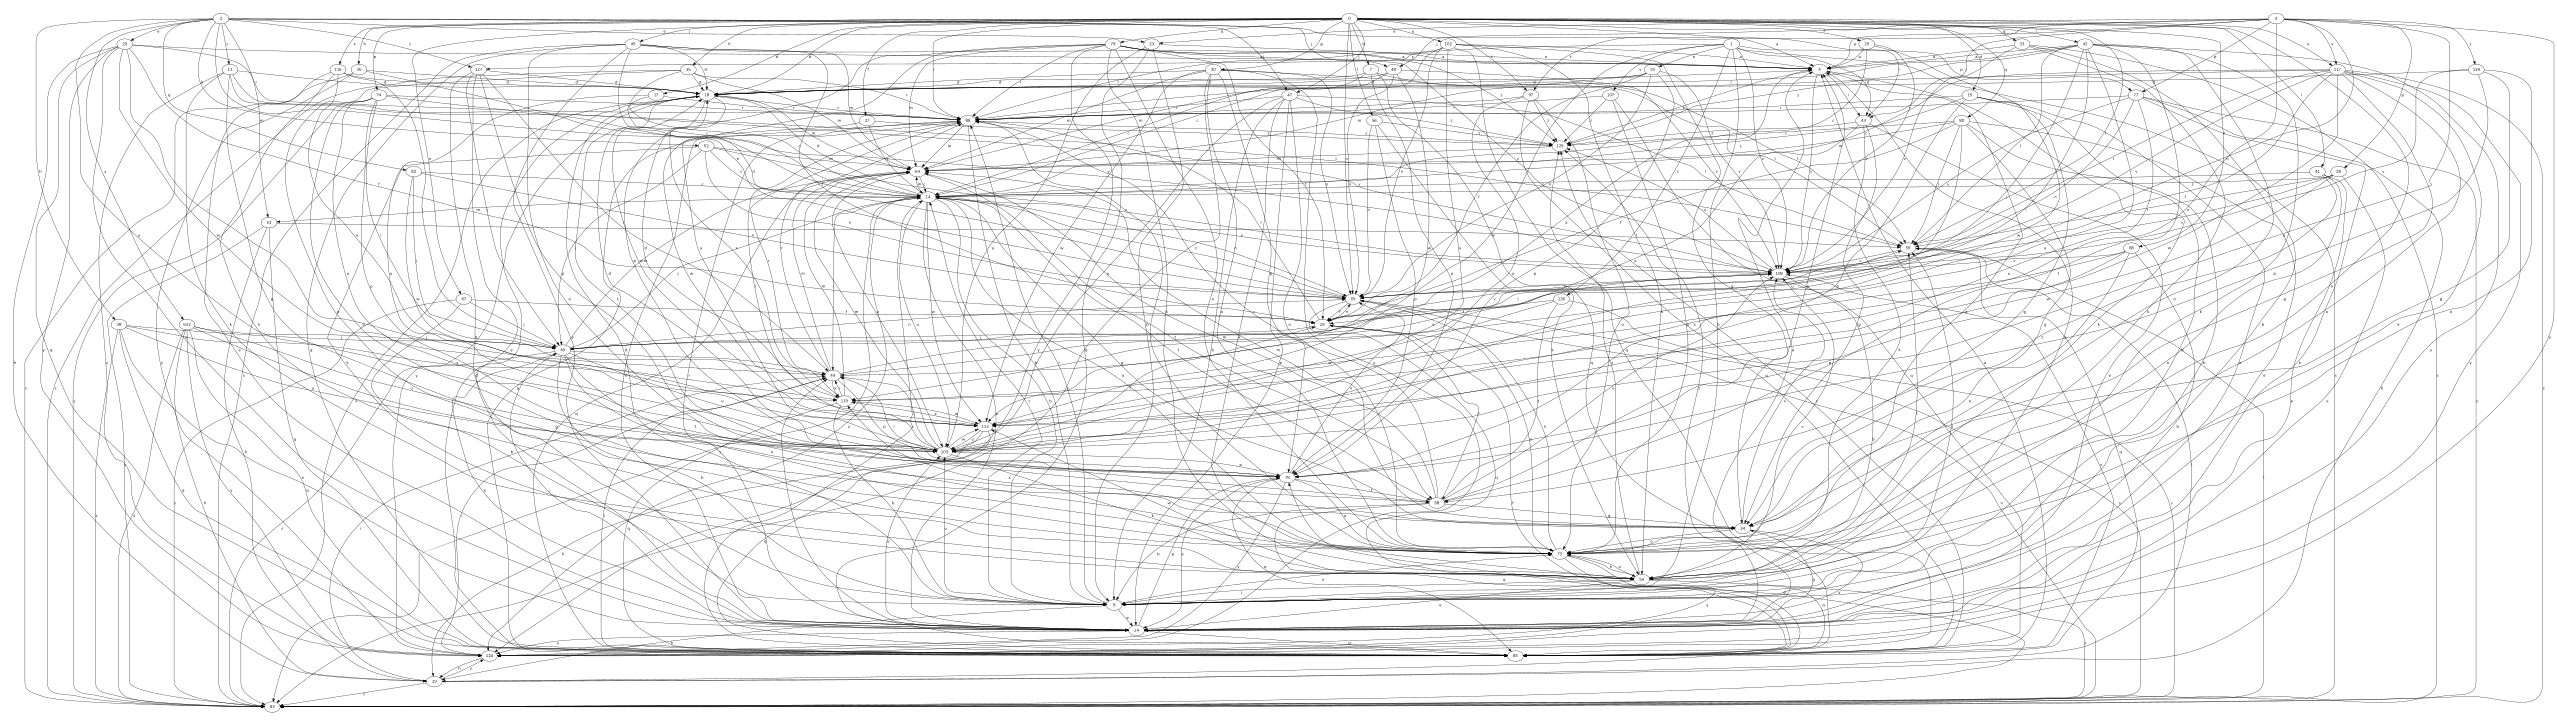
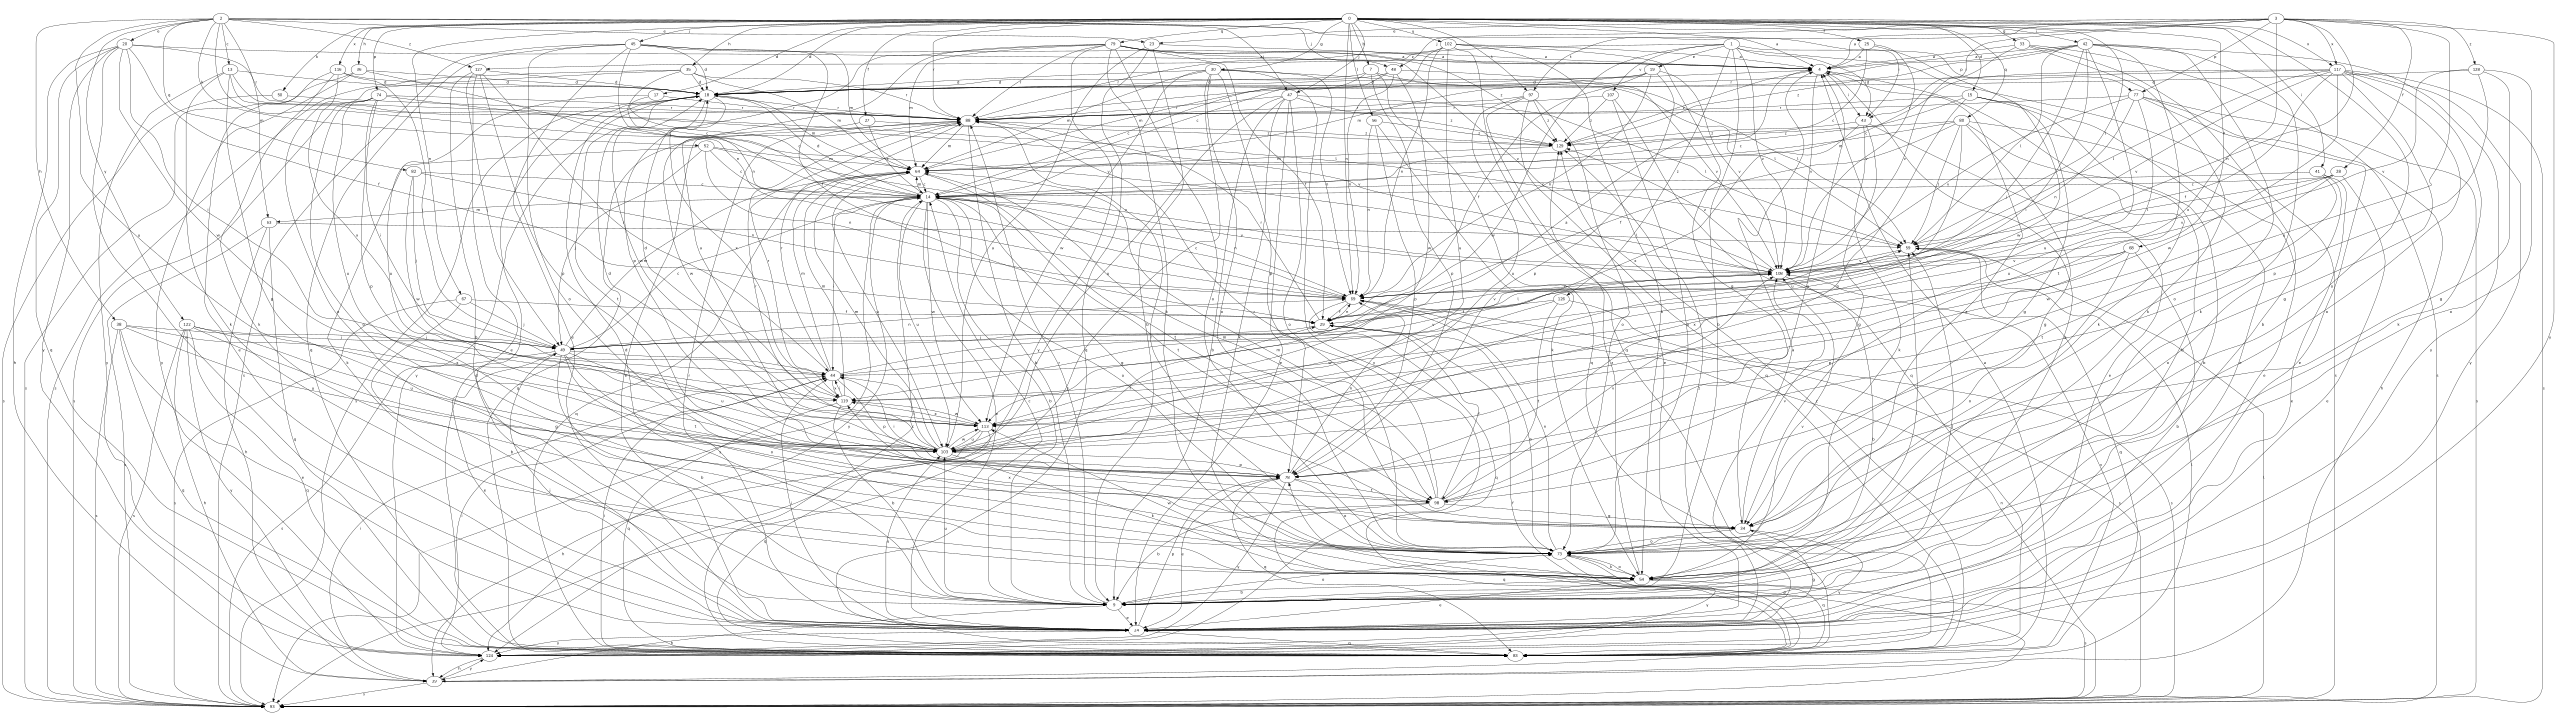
none -> (280, 95)
(2403, 95) -> (2403, 95)
(187, 325) -> (187, 325)
(1242, 592) -> (1242, 592)
none -> (1733, 607)
